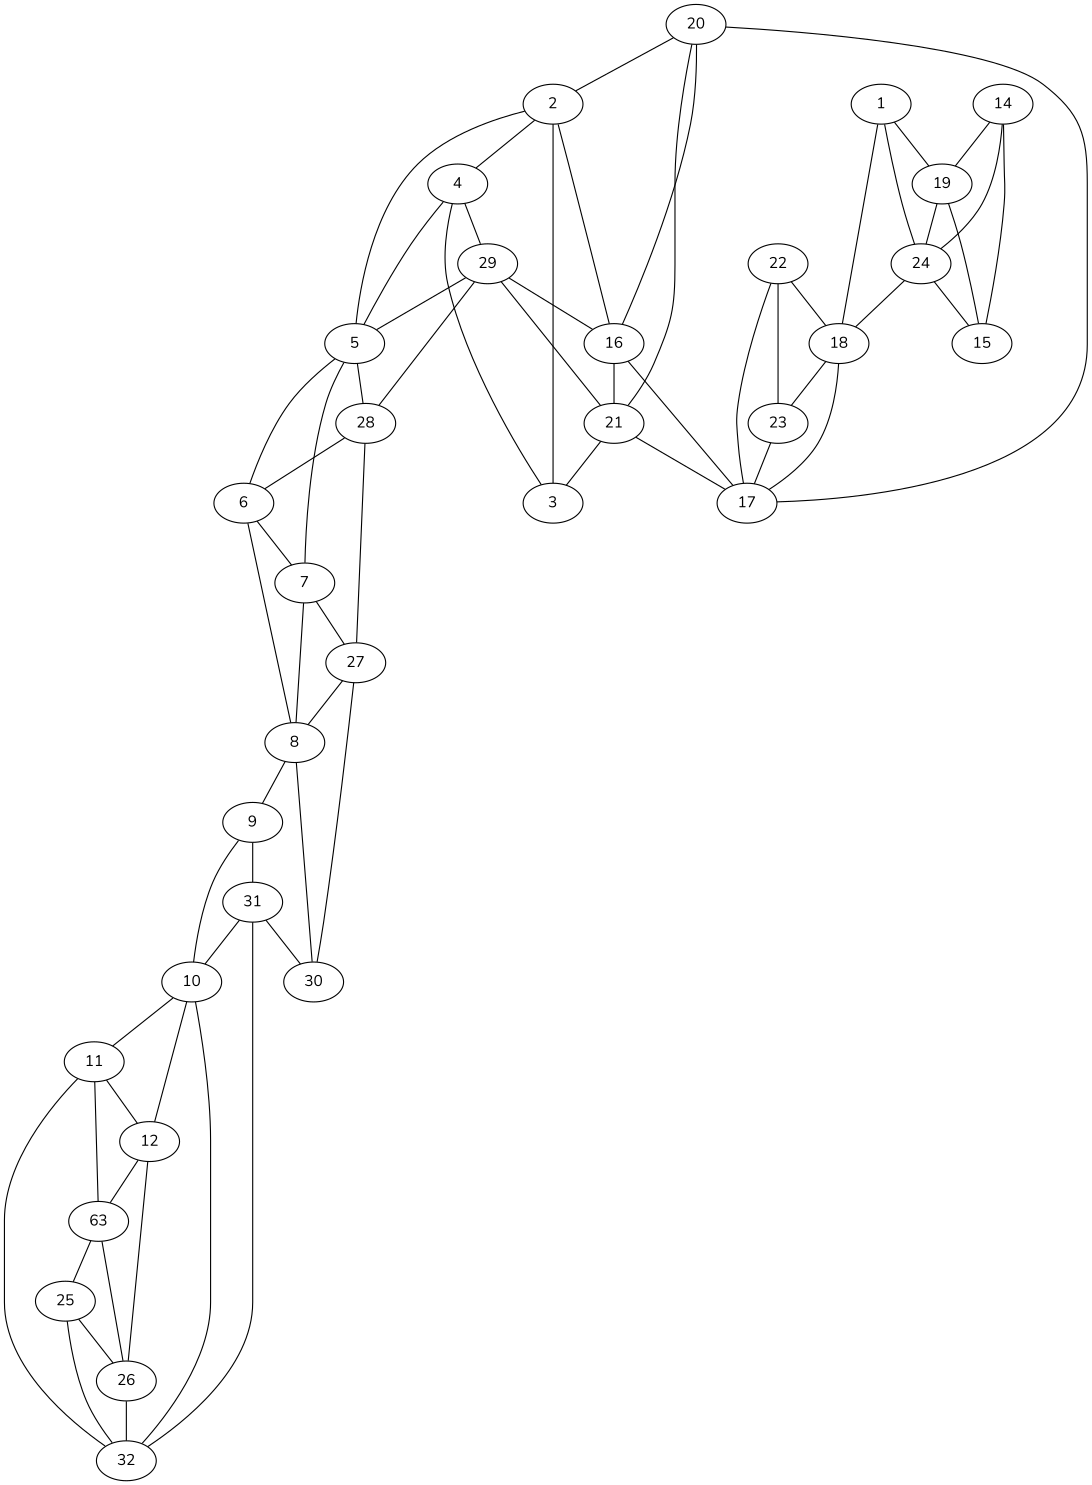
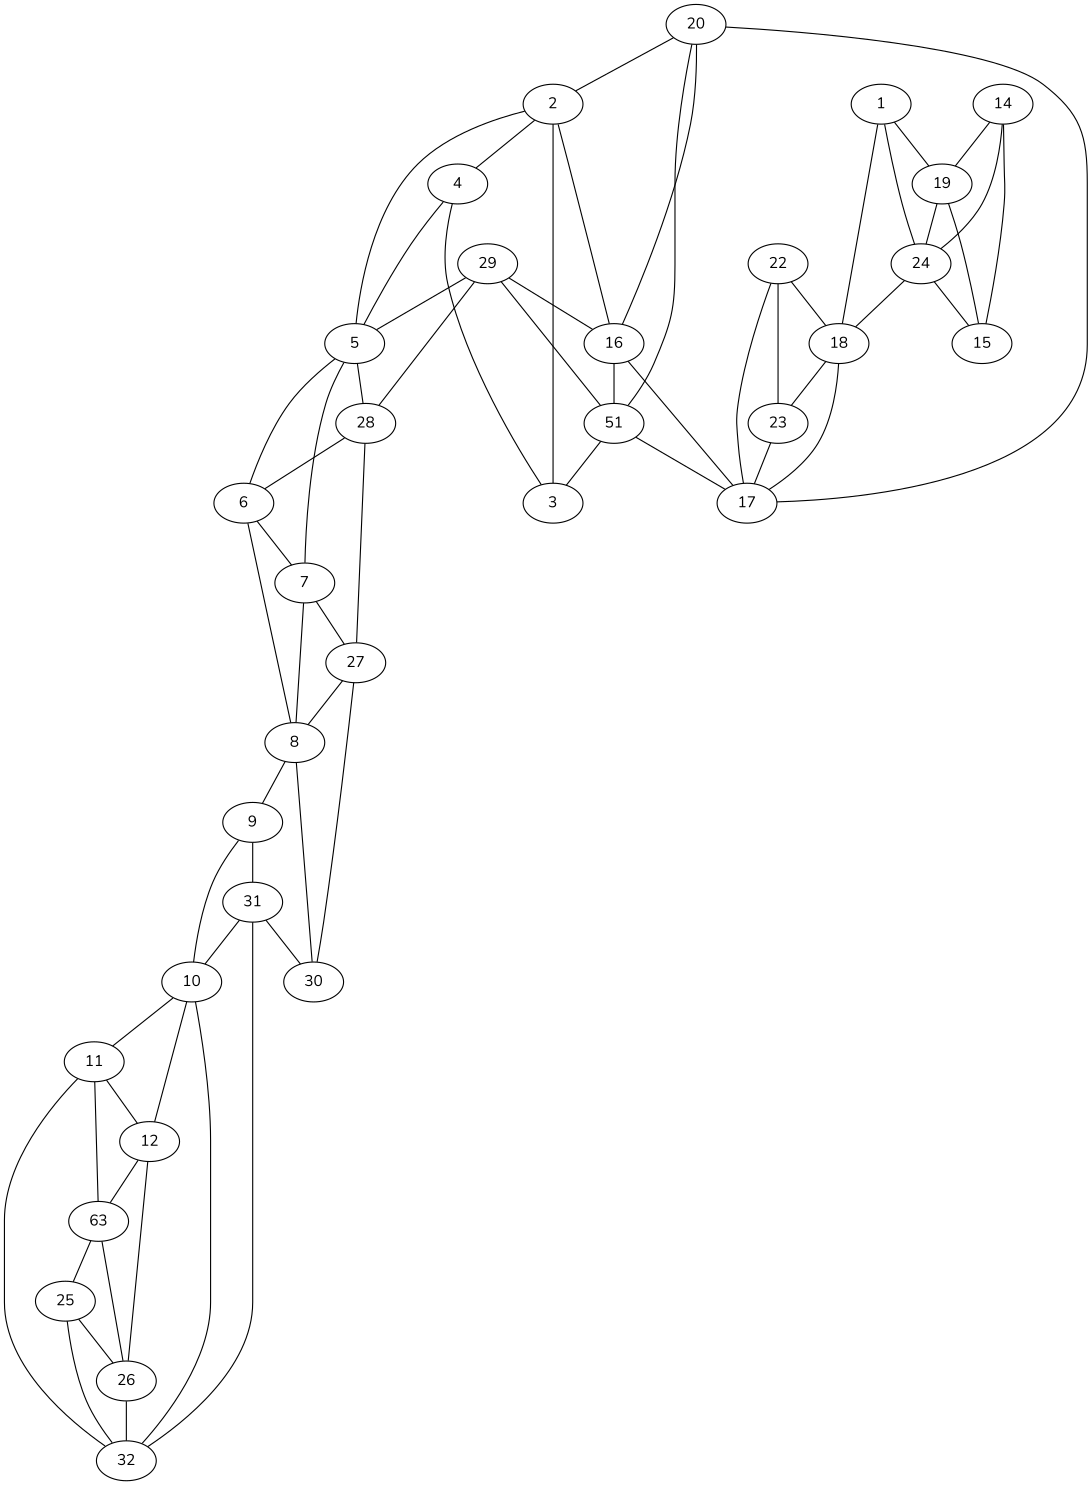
(473, 224) -> none
(614, 423) -> (614, 423)
